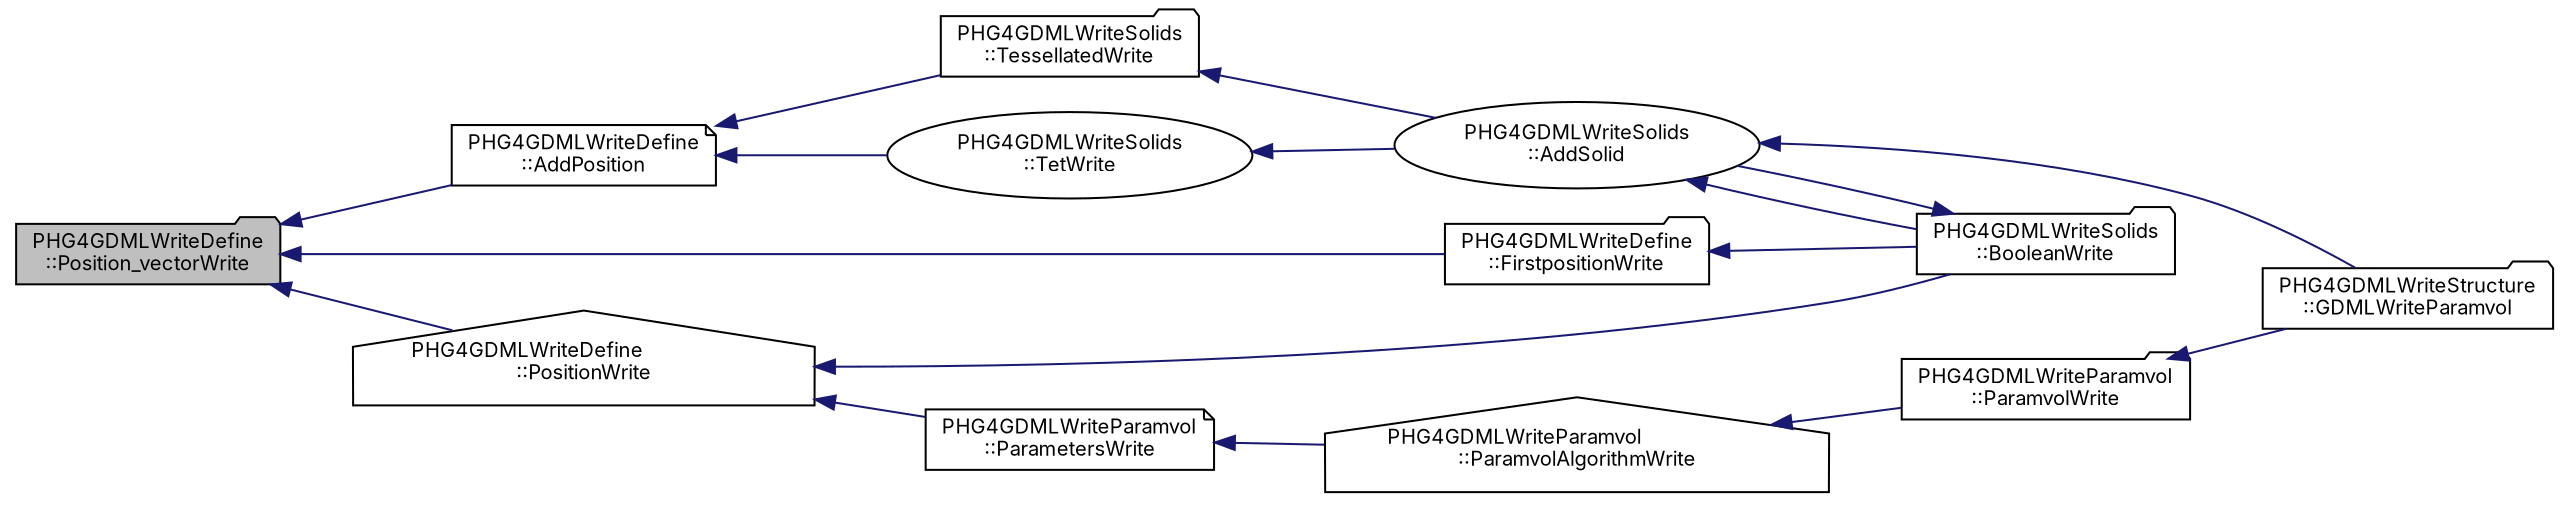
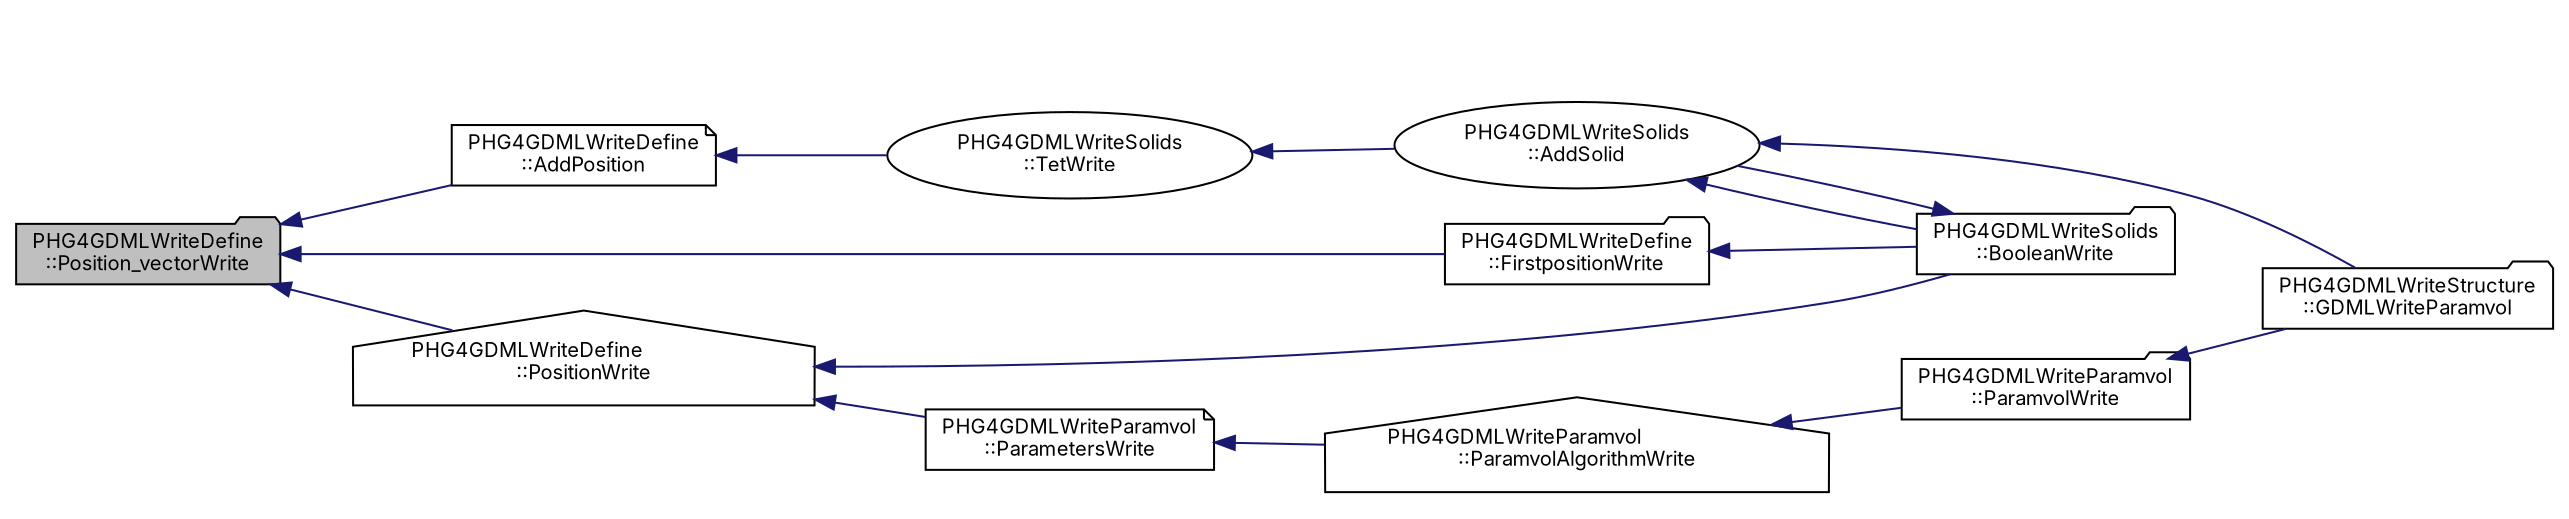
(1070, 46) -> none
